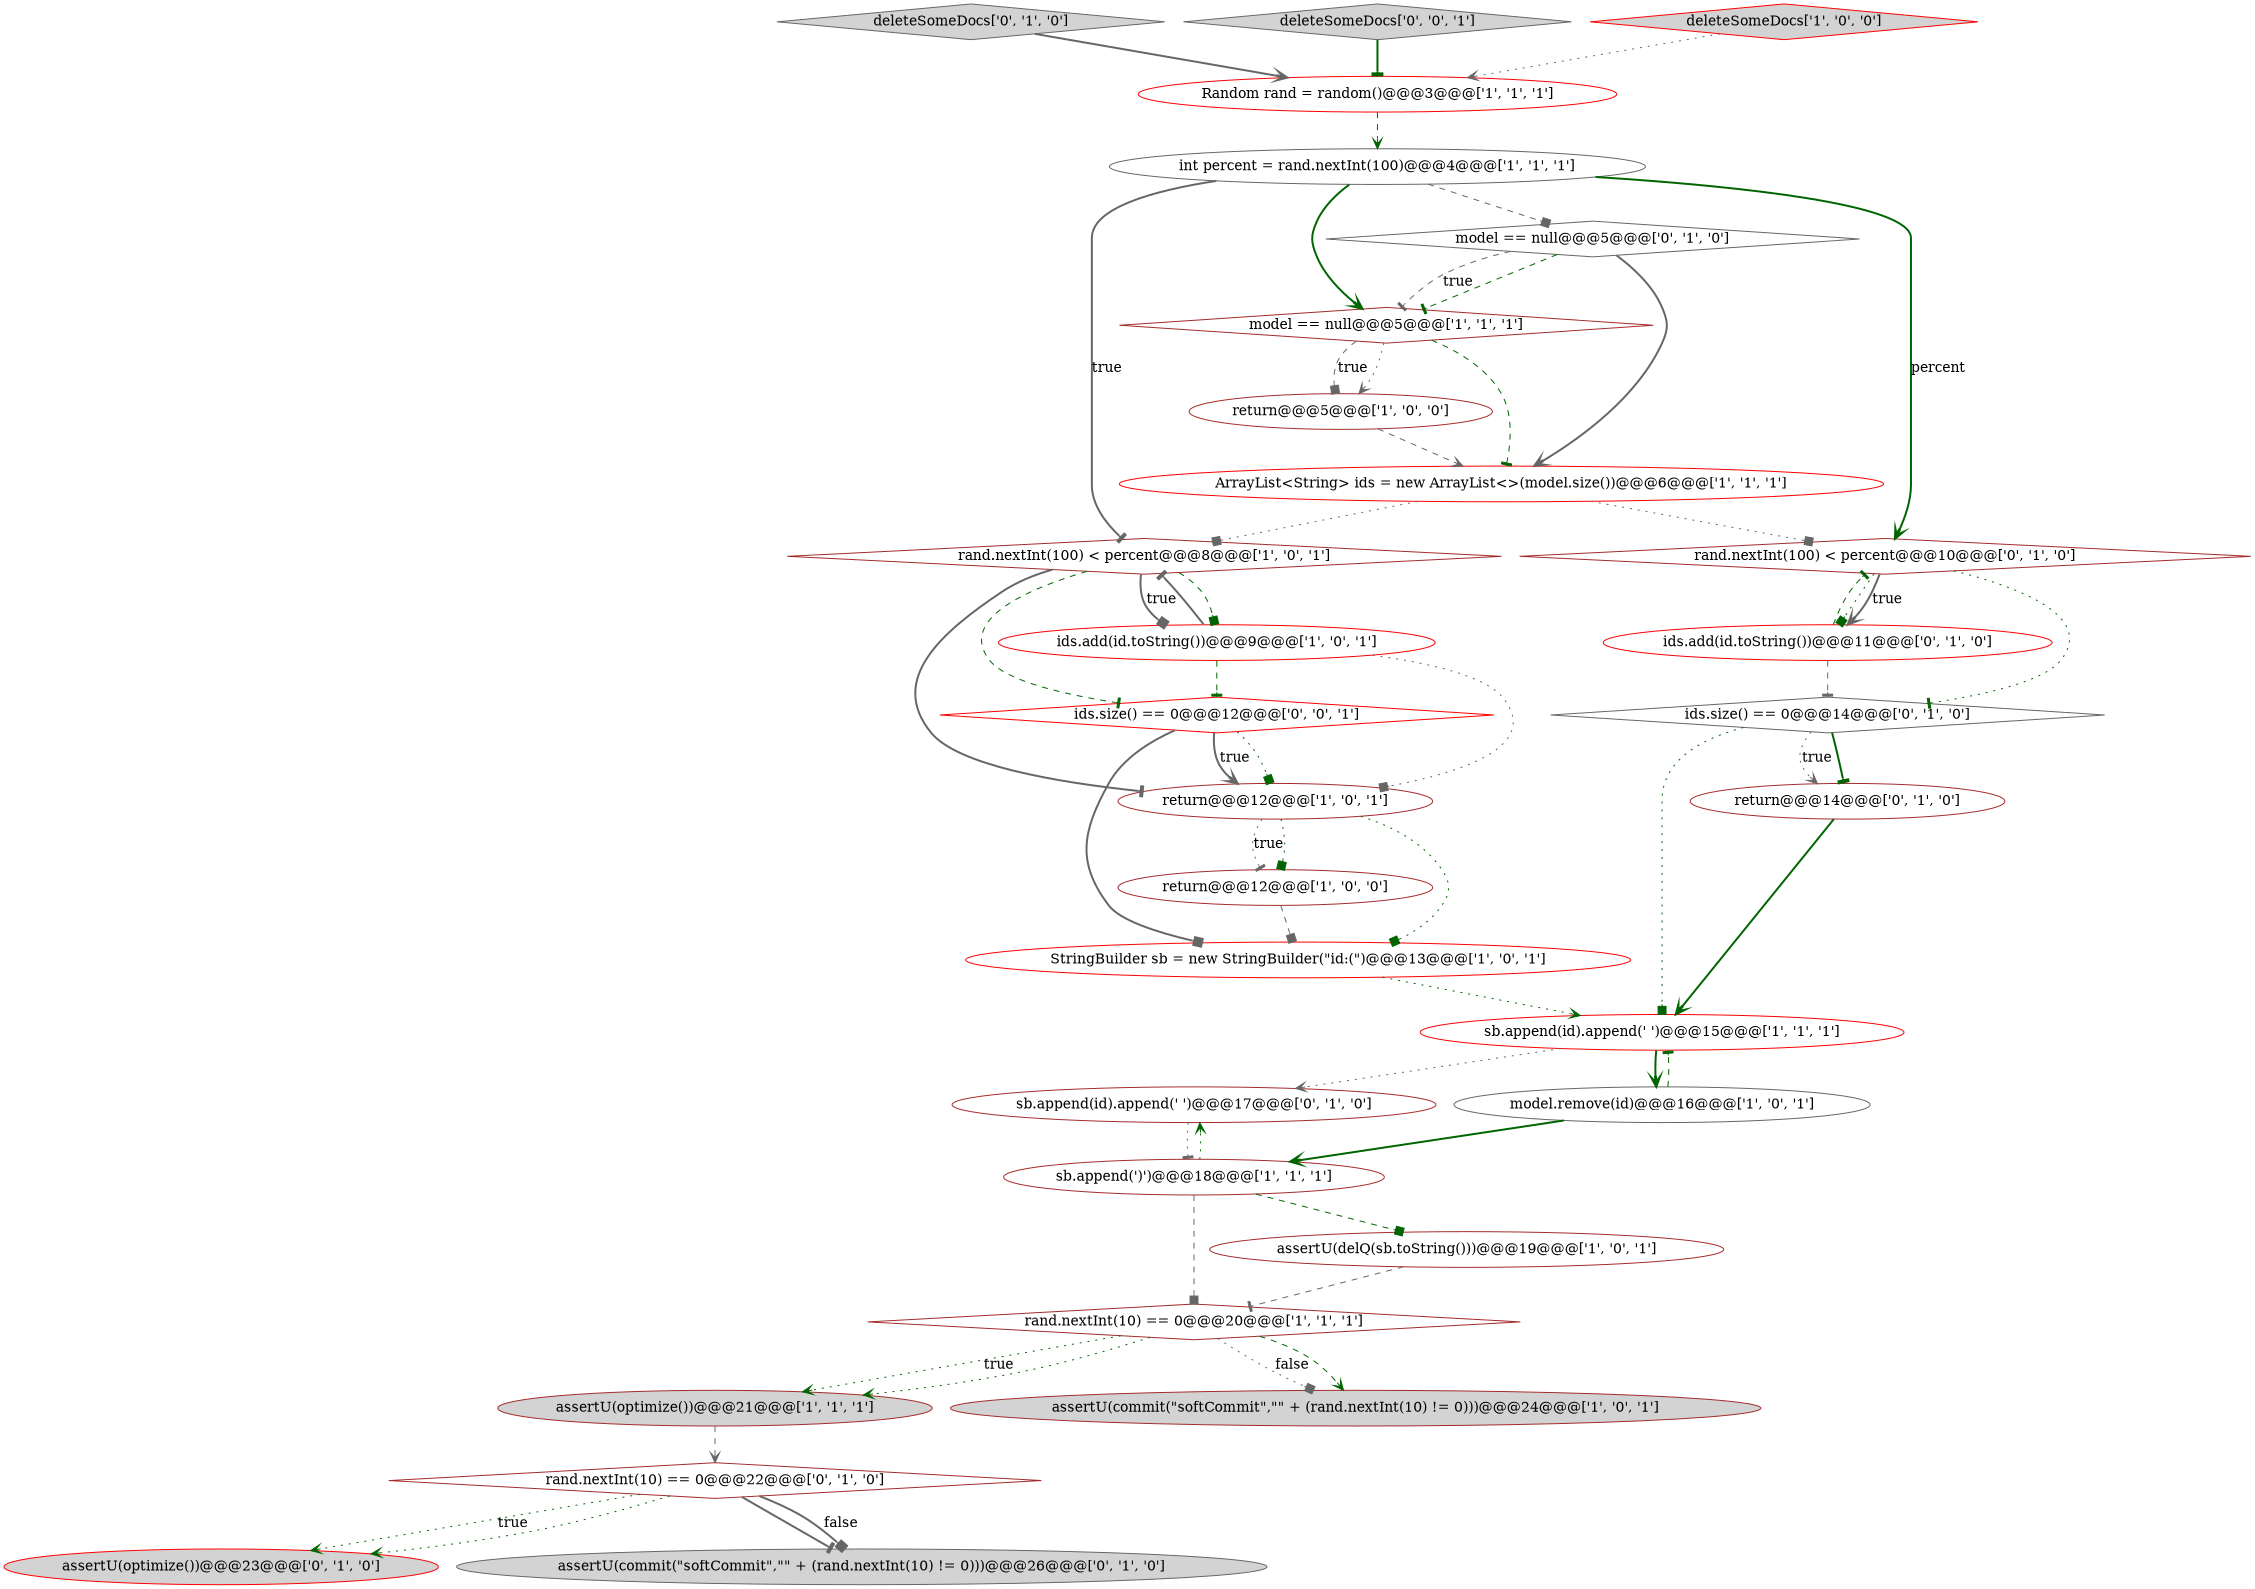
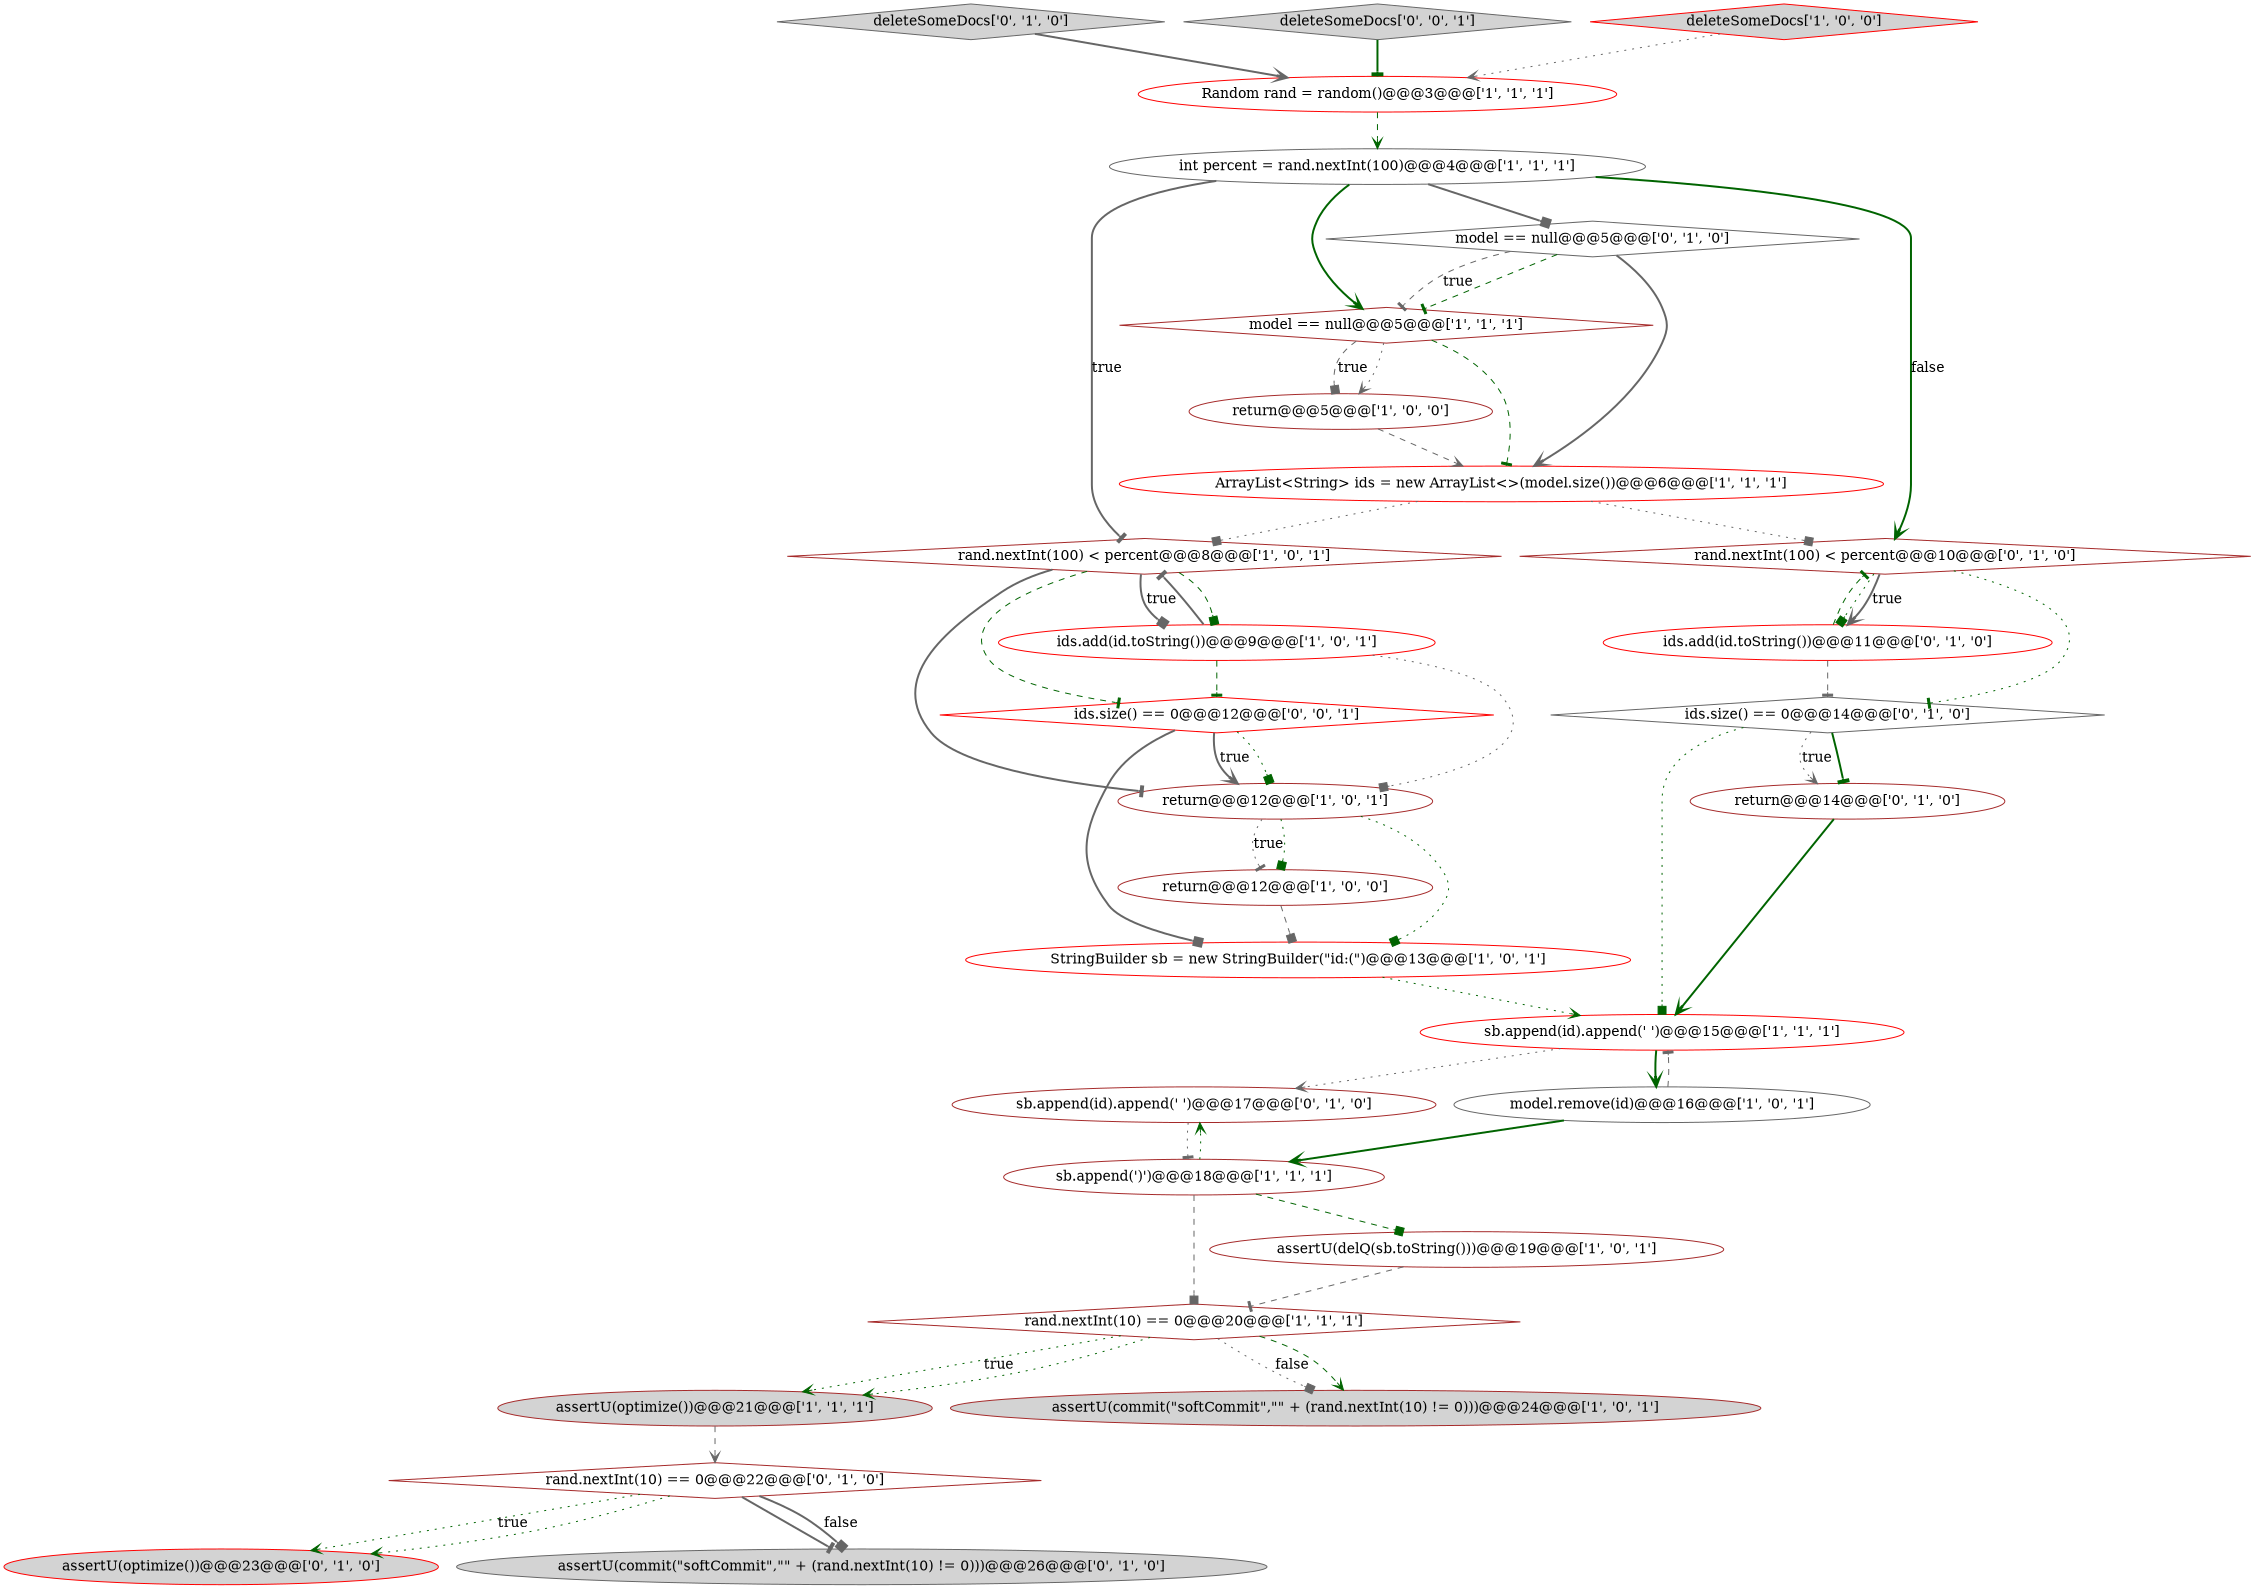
(1484, 202) -> (1484, 202)
(1938, 368) -> (1928, 368)
(1669, 1071) -> (1669, 1071)
